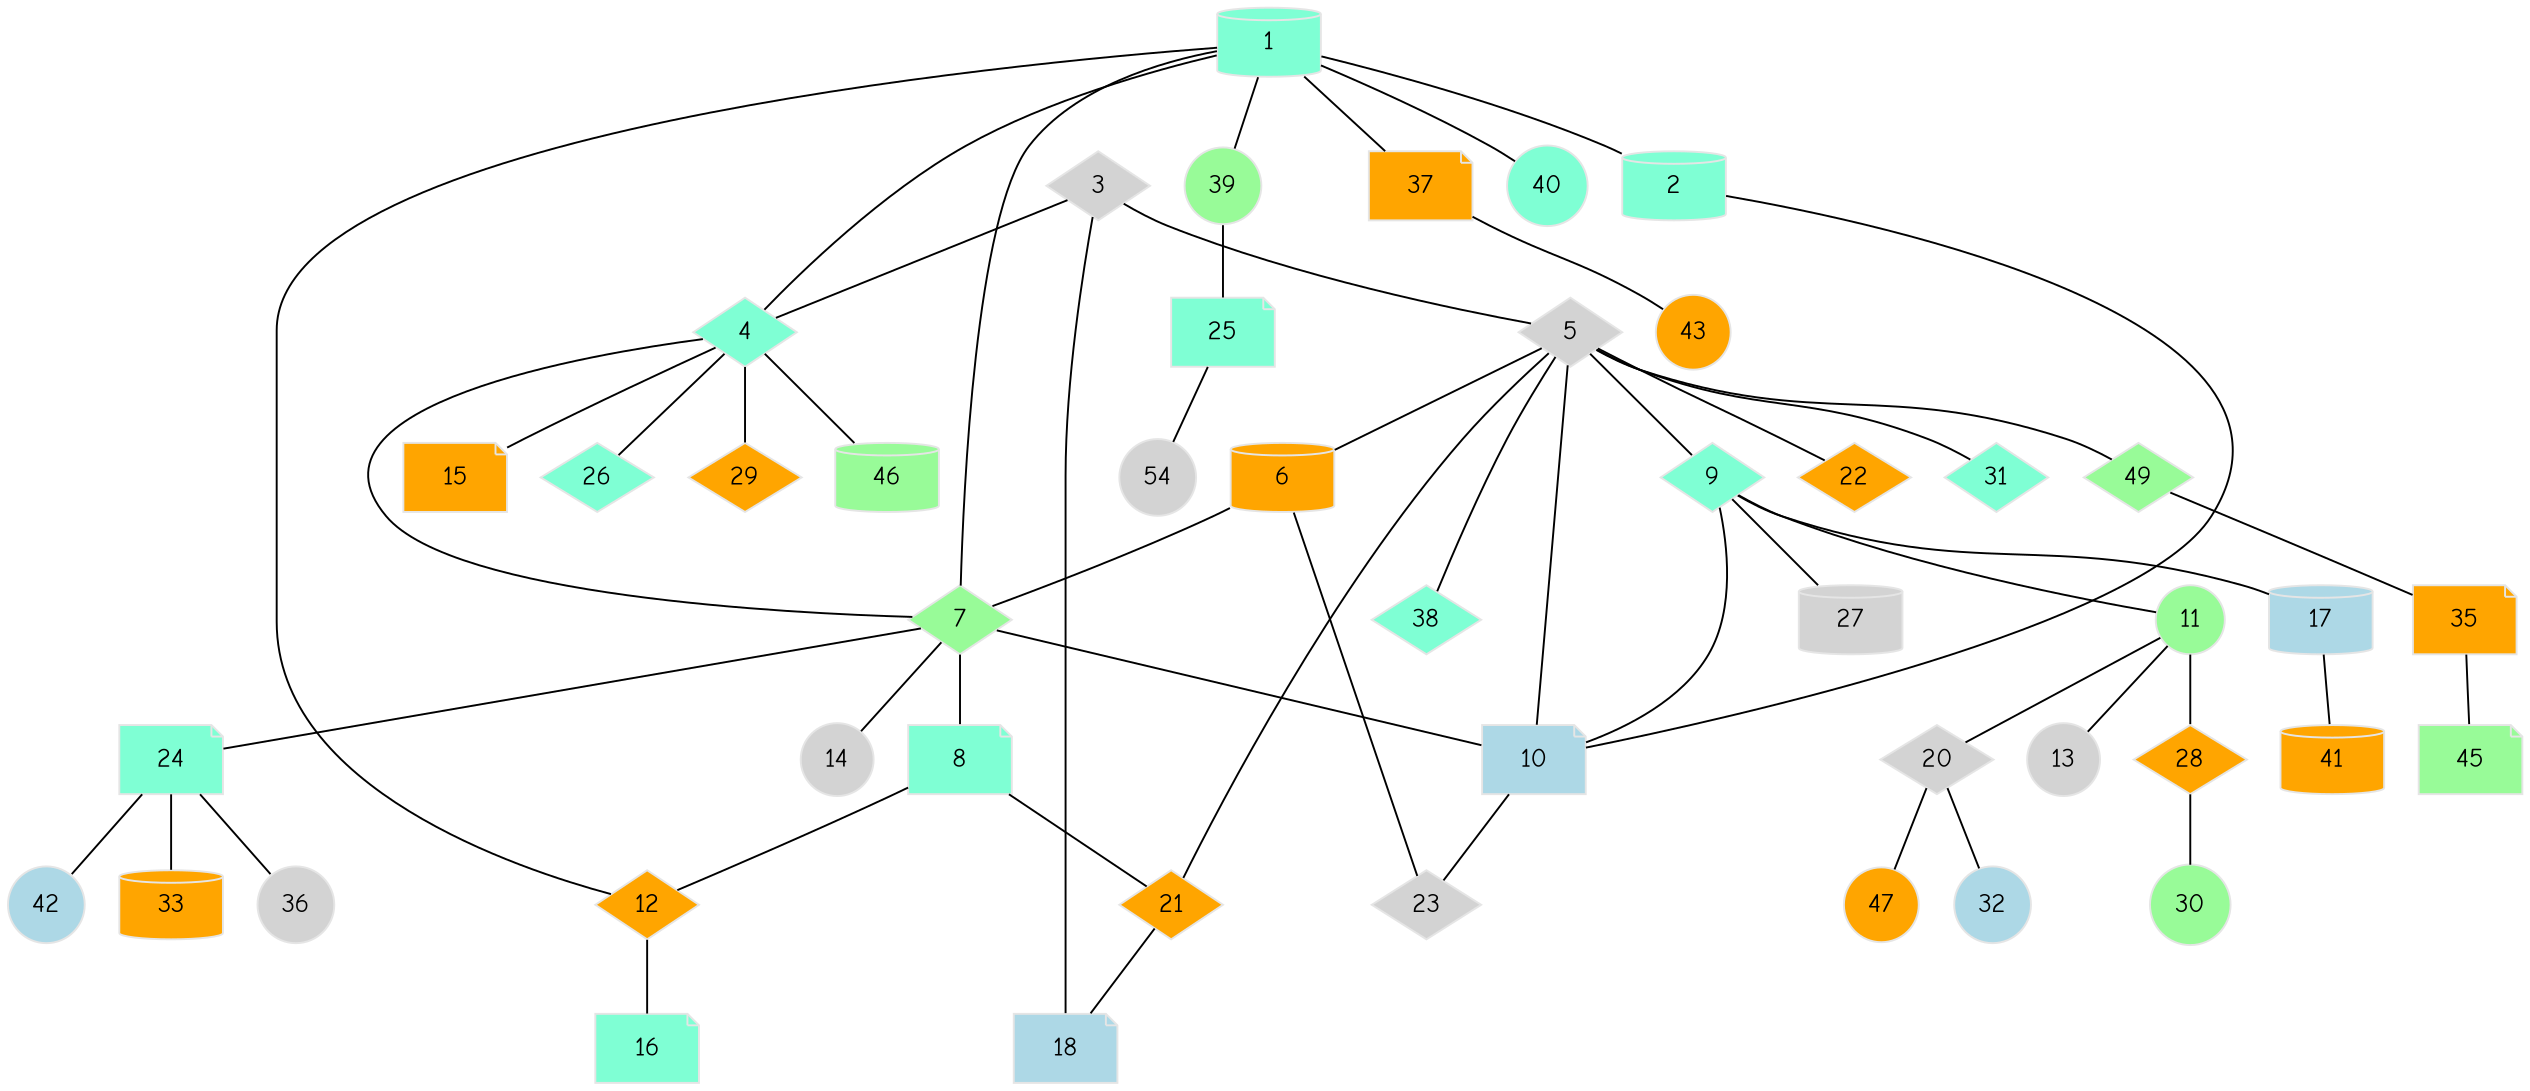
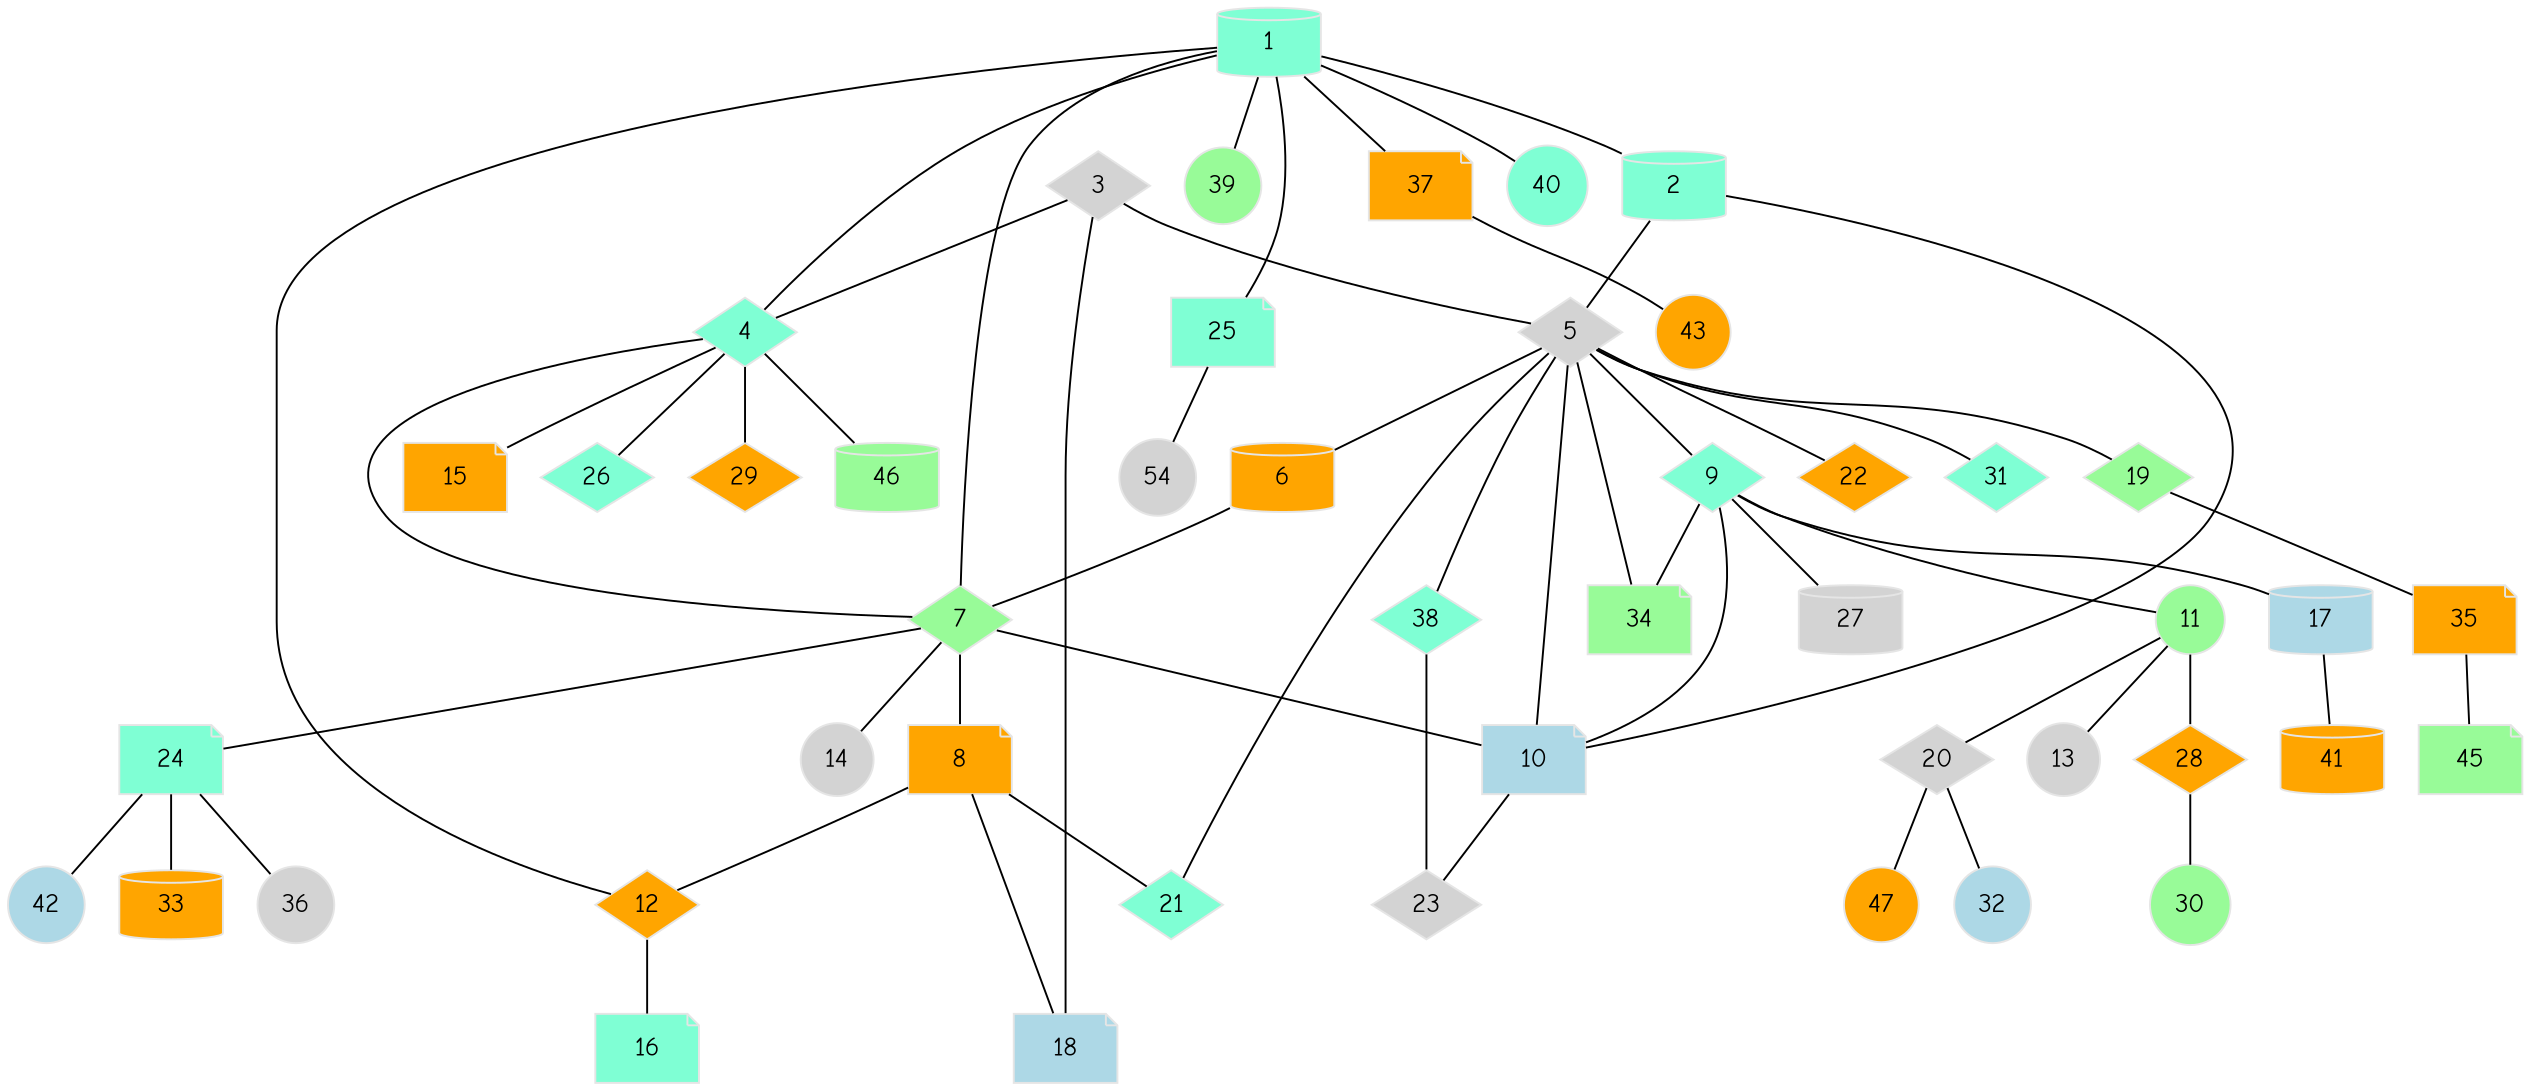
(1223, 261) -> (1284, 191)
none -> (1618, 264)
(2138, 477) -> (2138, 477)
none -> (1639, 620)
(1356, 694) -> (1426, 762)
(960, 760) -> (960, 760)
(1171, 905) -> (1171, 905)
(1123, 971) -> (1013, 904)
